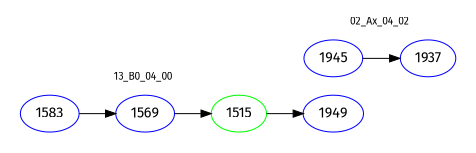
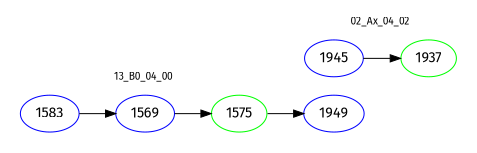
(428, 58) -> (429, 58)
(239, 114) -> (239, 114)
